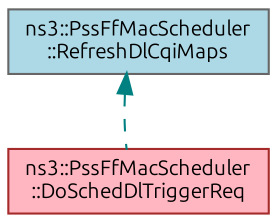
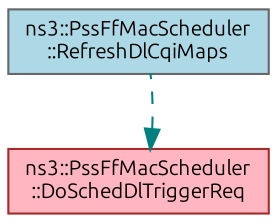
(125, 122) -> (152, 101)
